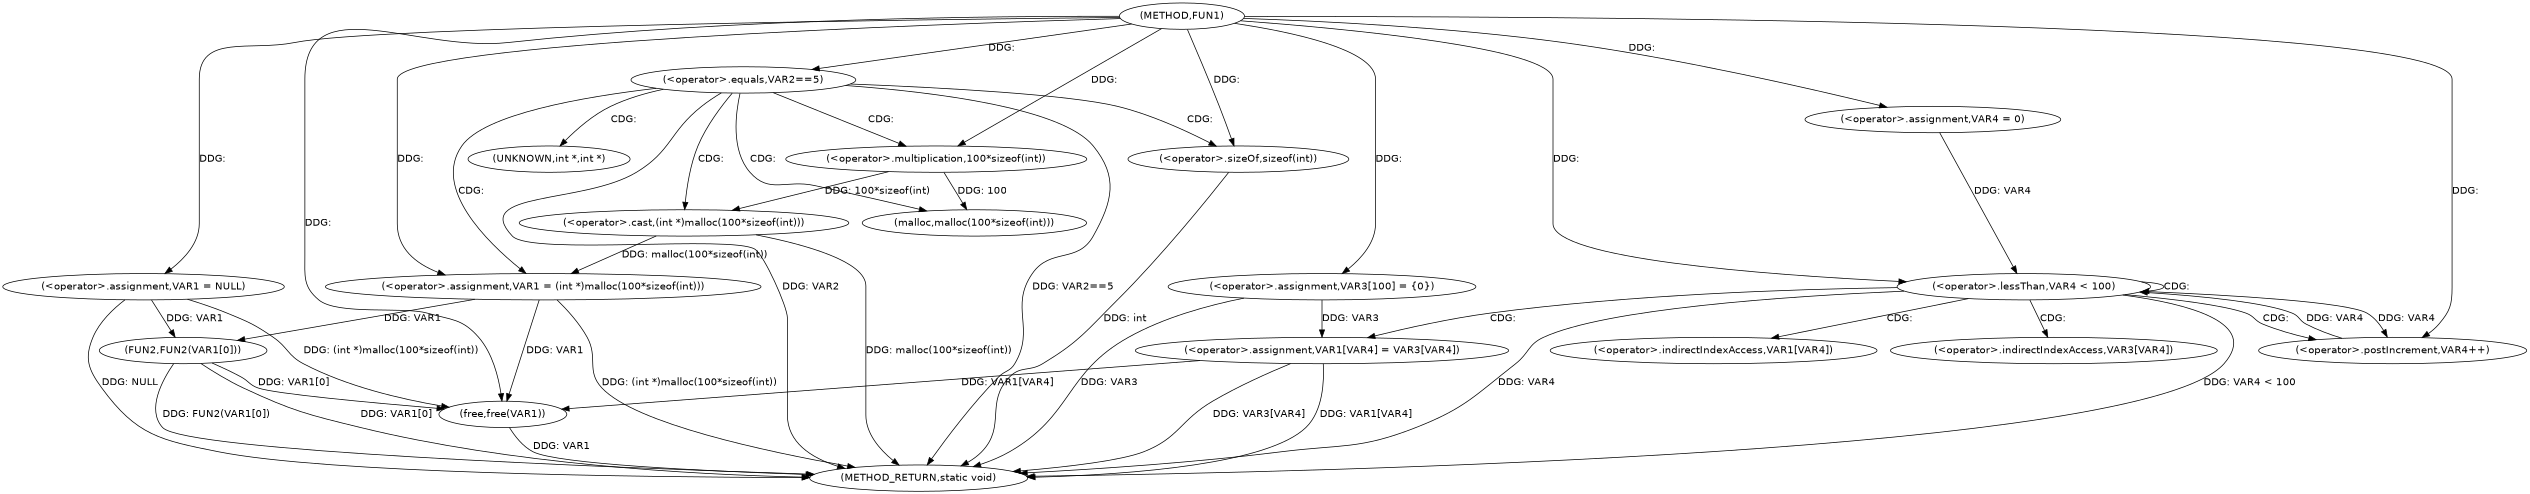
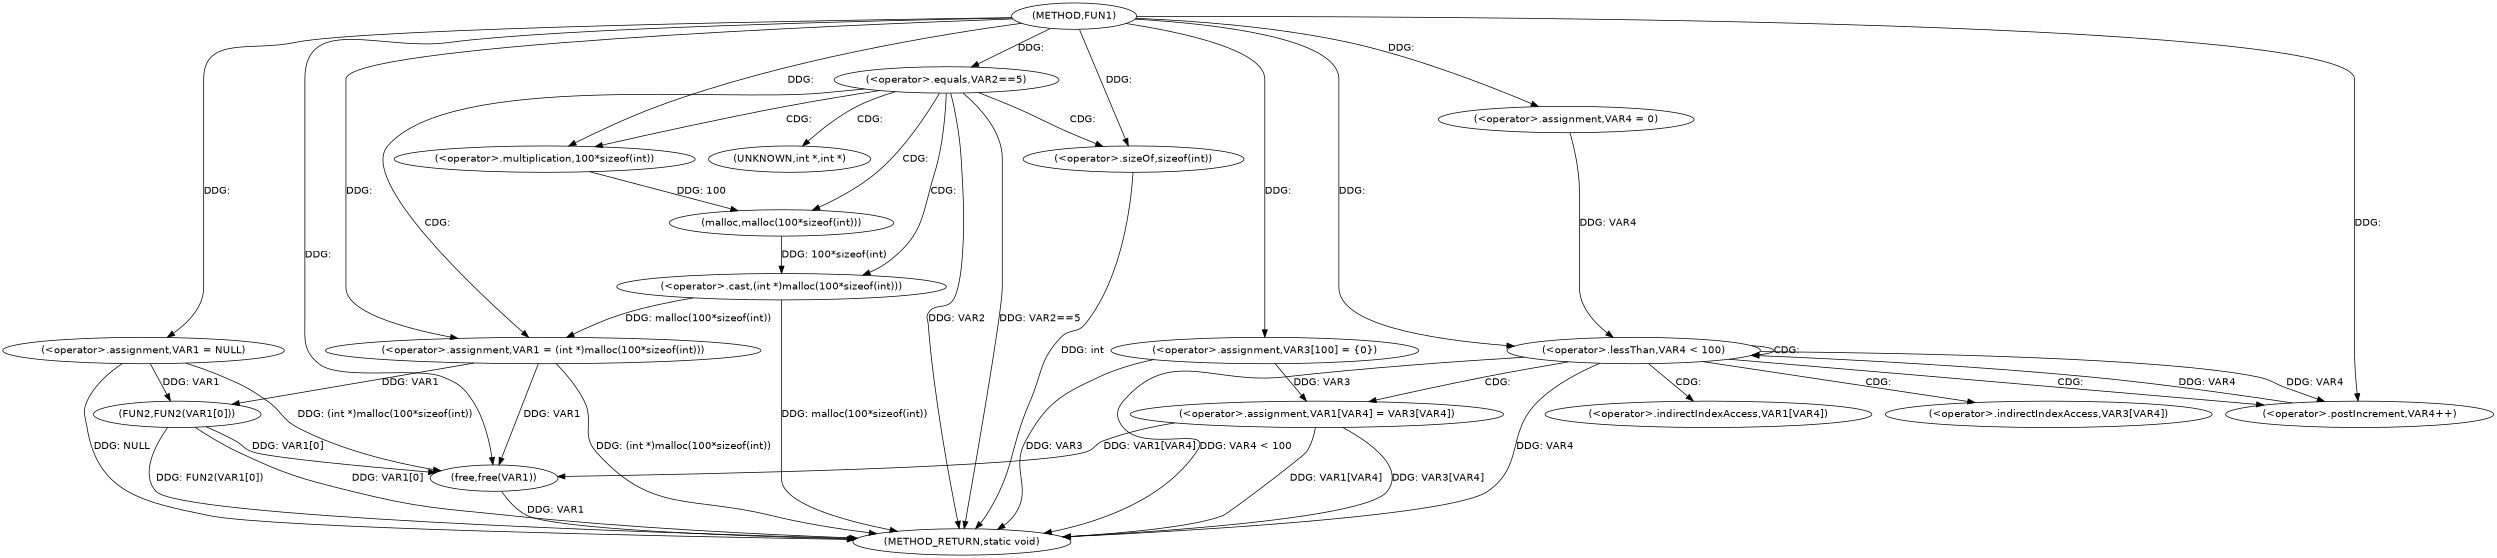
(814, 190) -> (782, 251)
